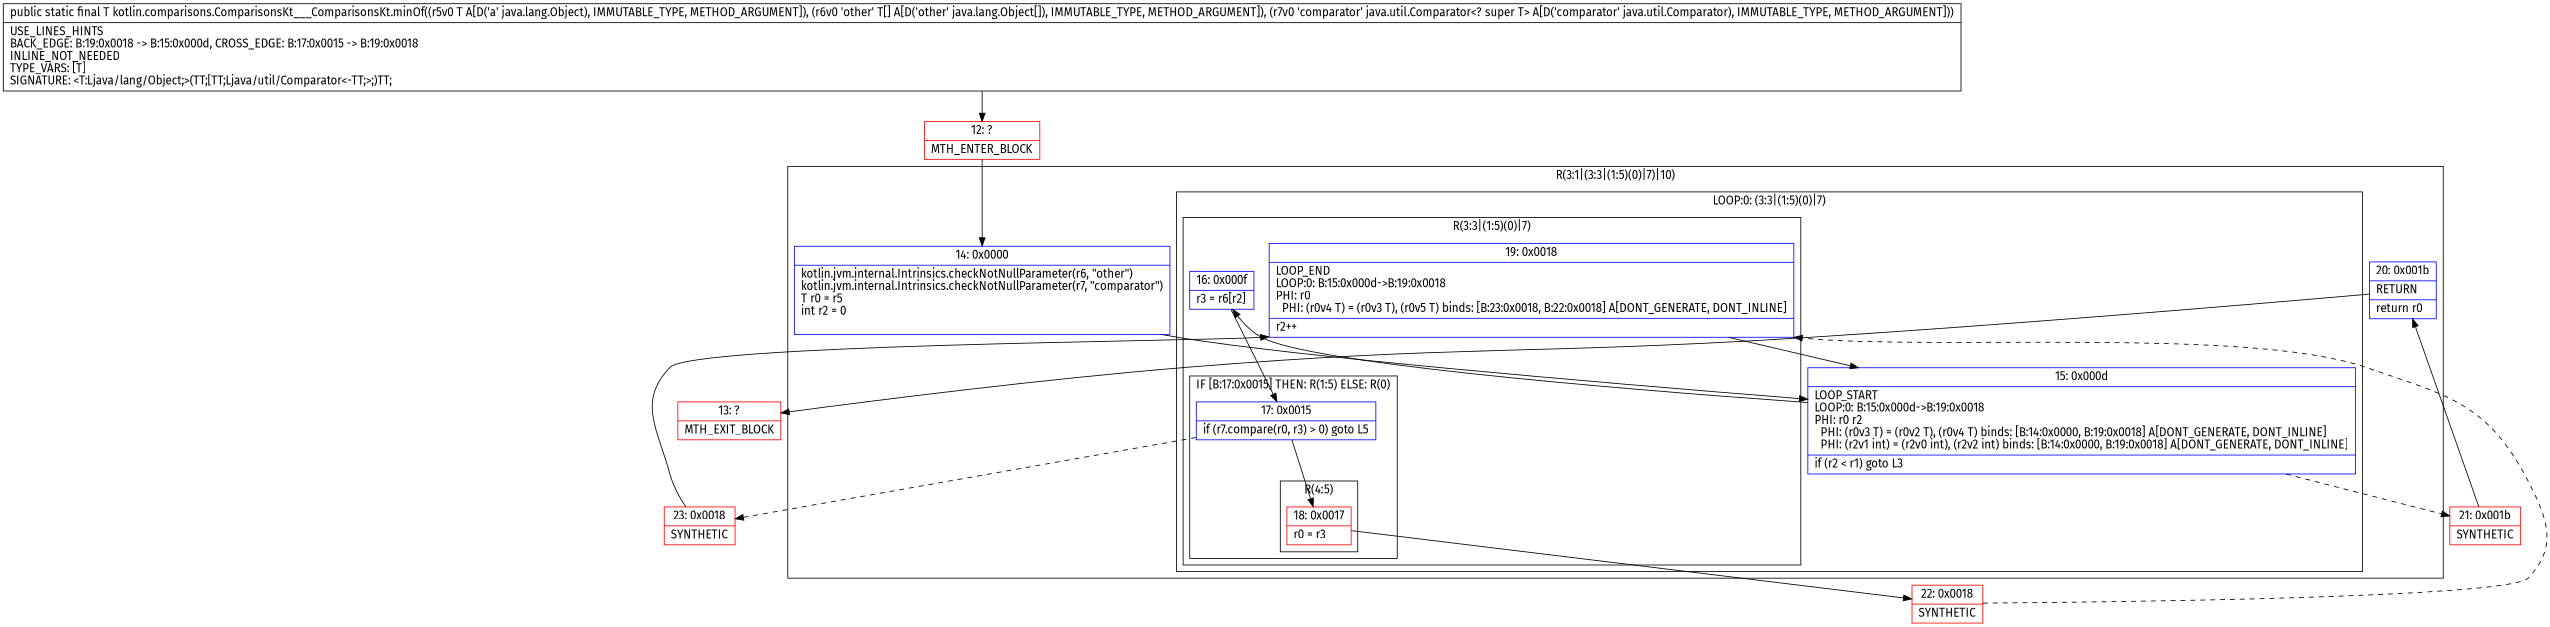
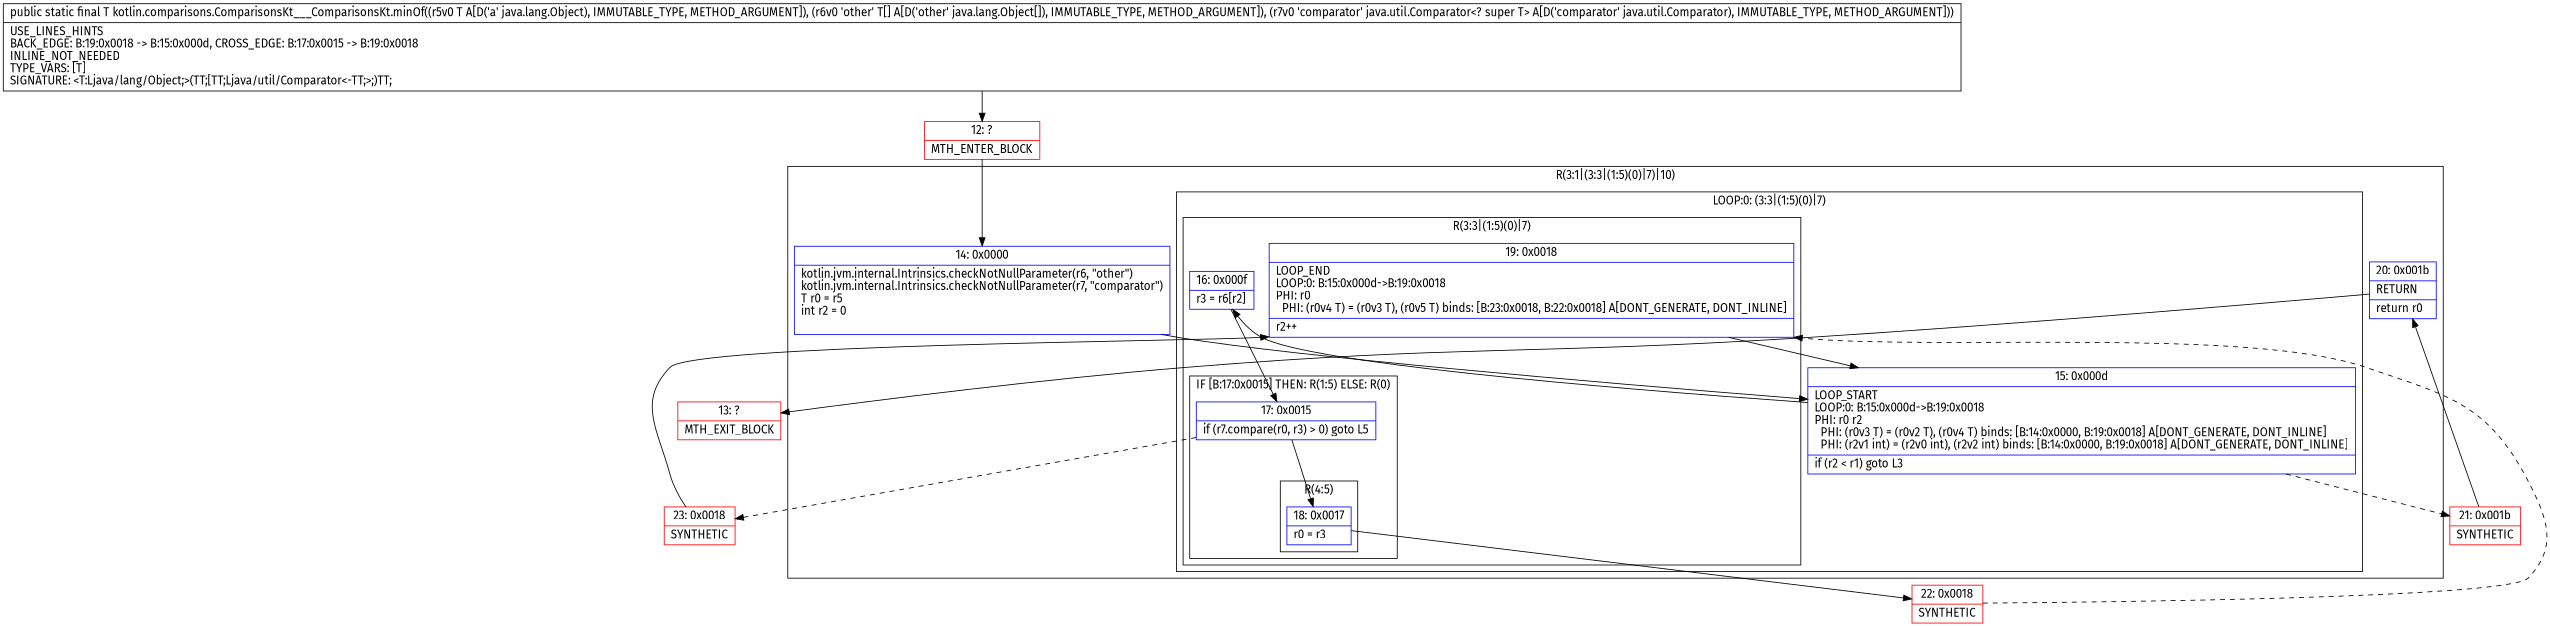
(1319, 526) -> (1319, 526)
